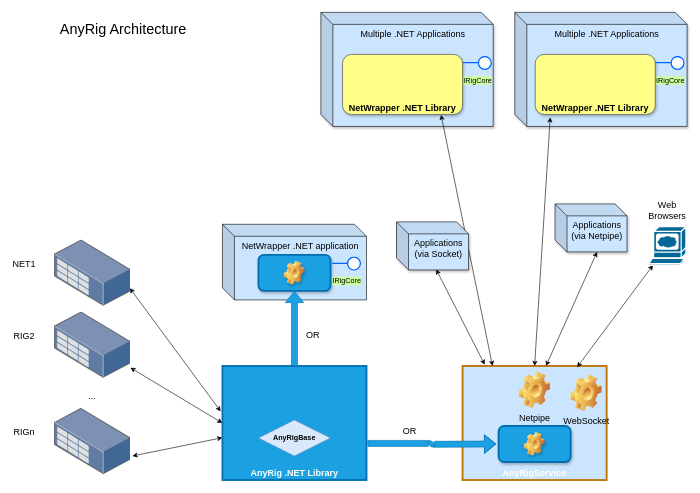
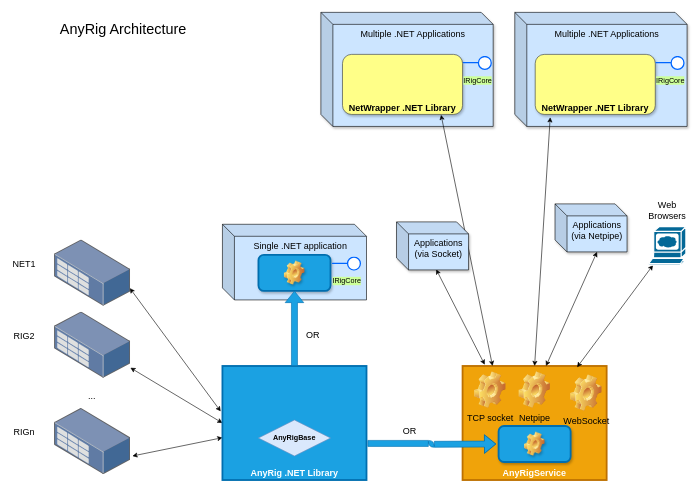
(300, 246) -> (300, 246)
none -> (490, 390)
(534, 423) -> (534, 423)
